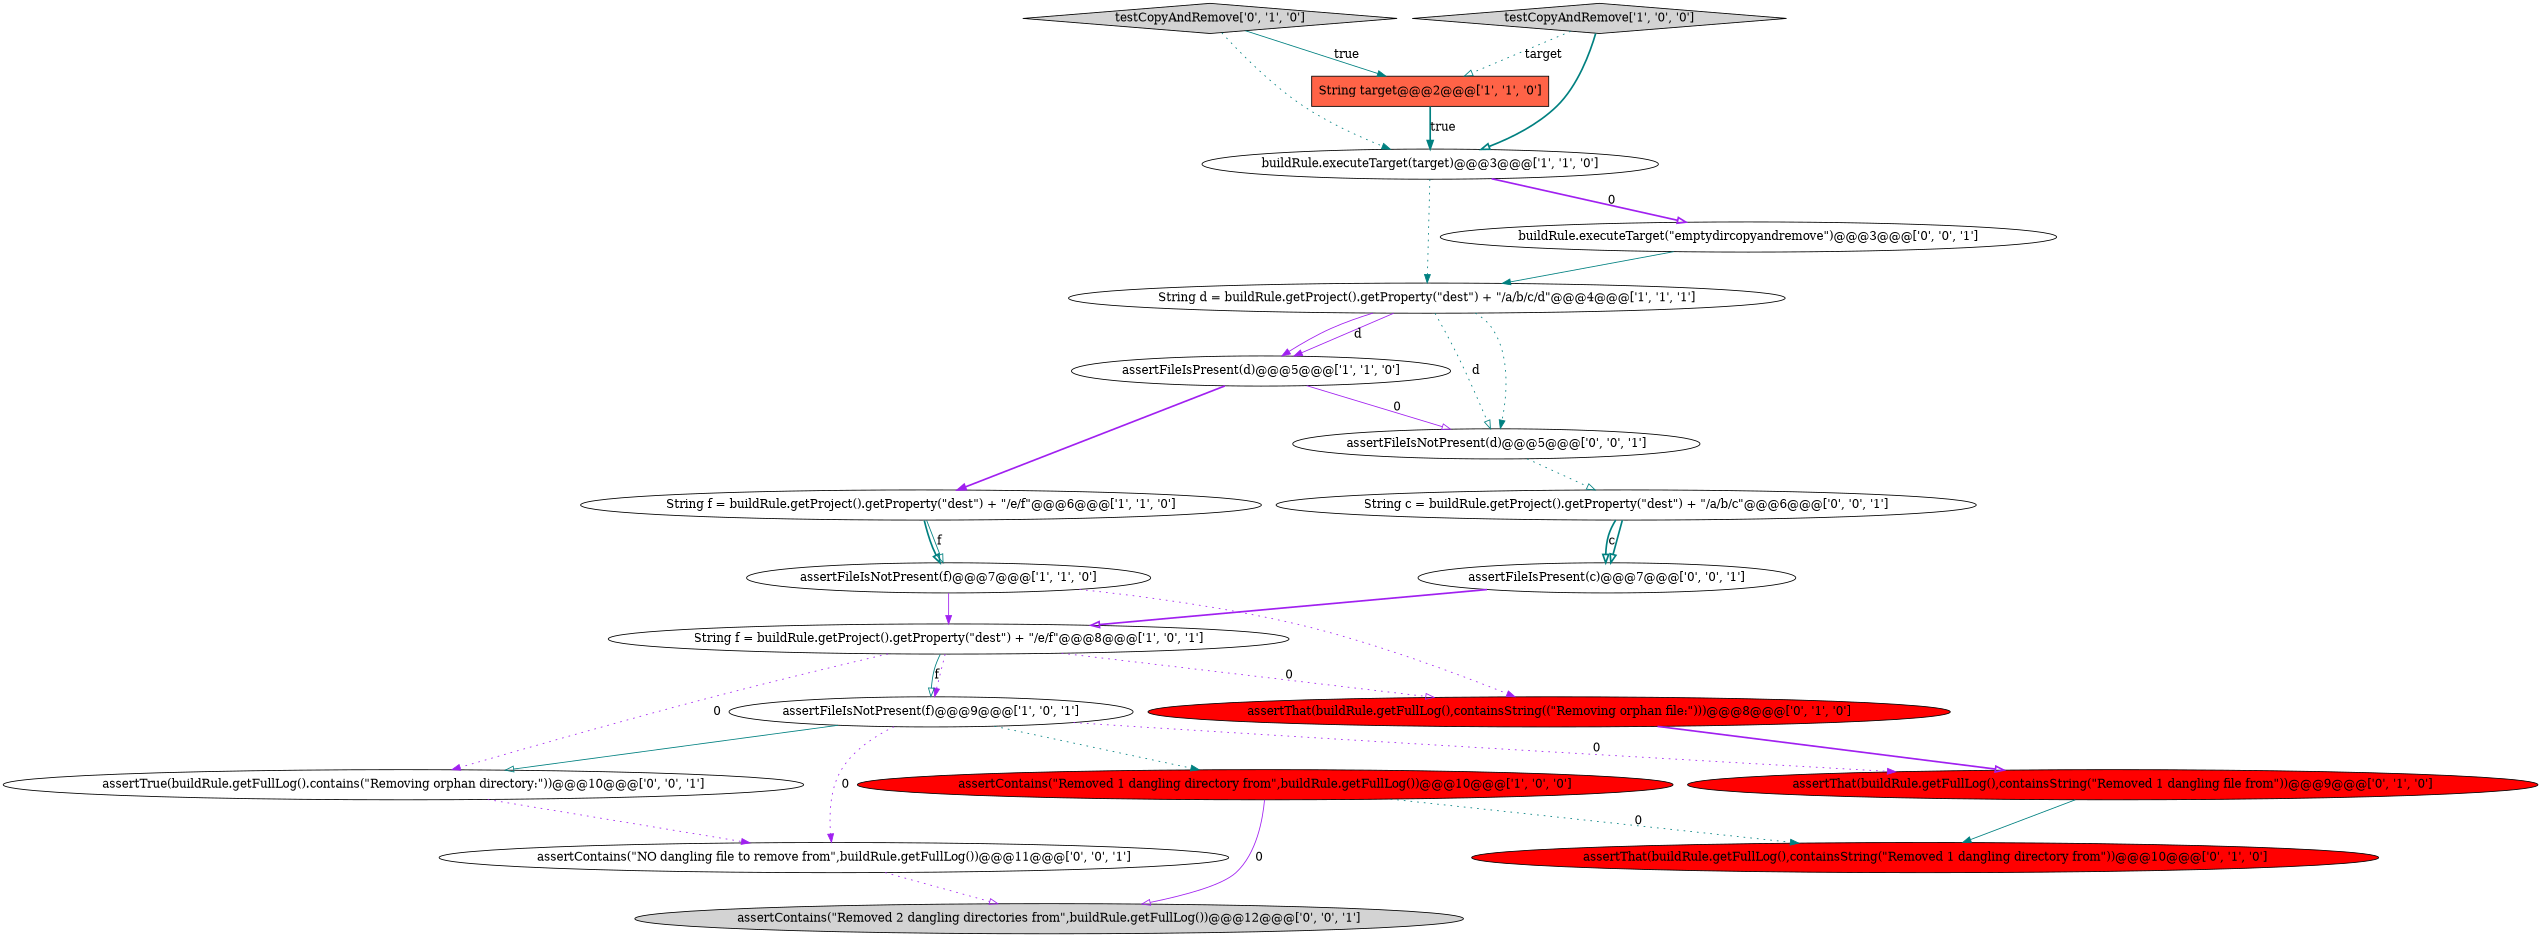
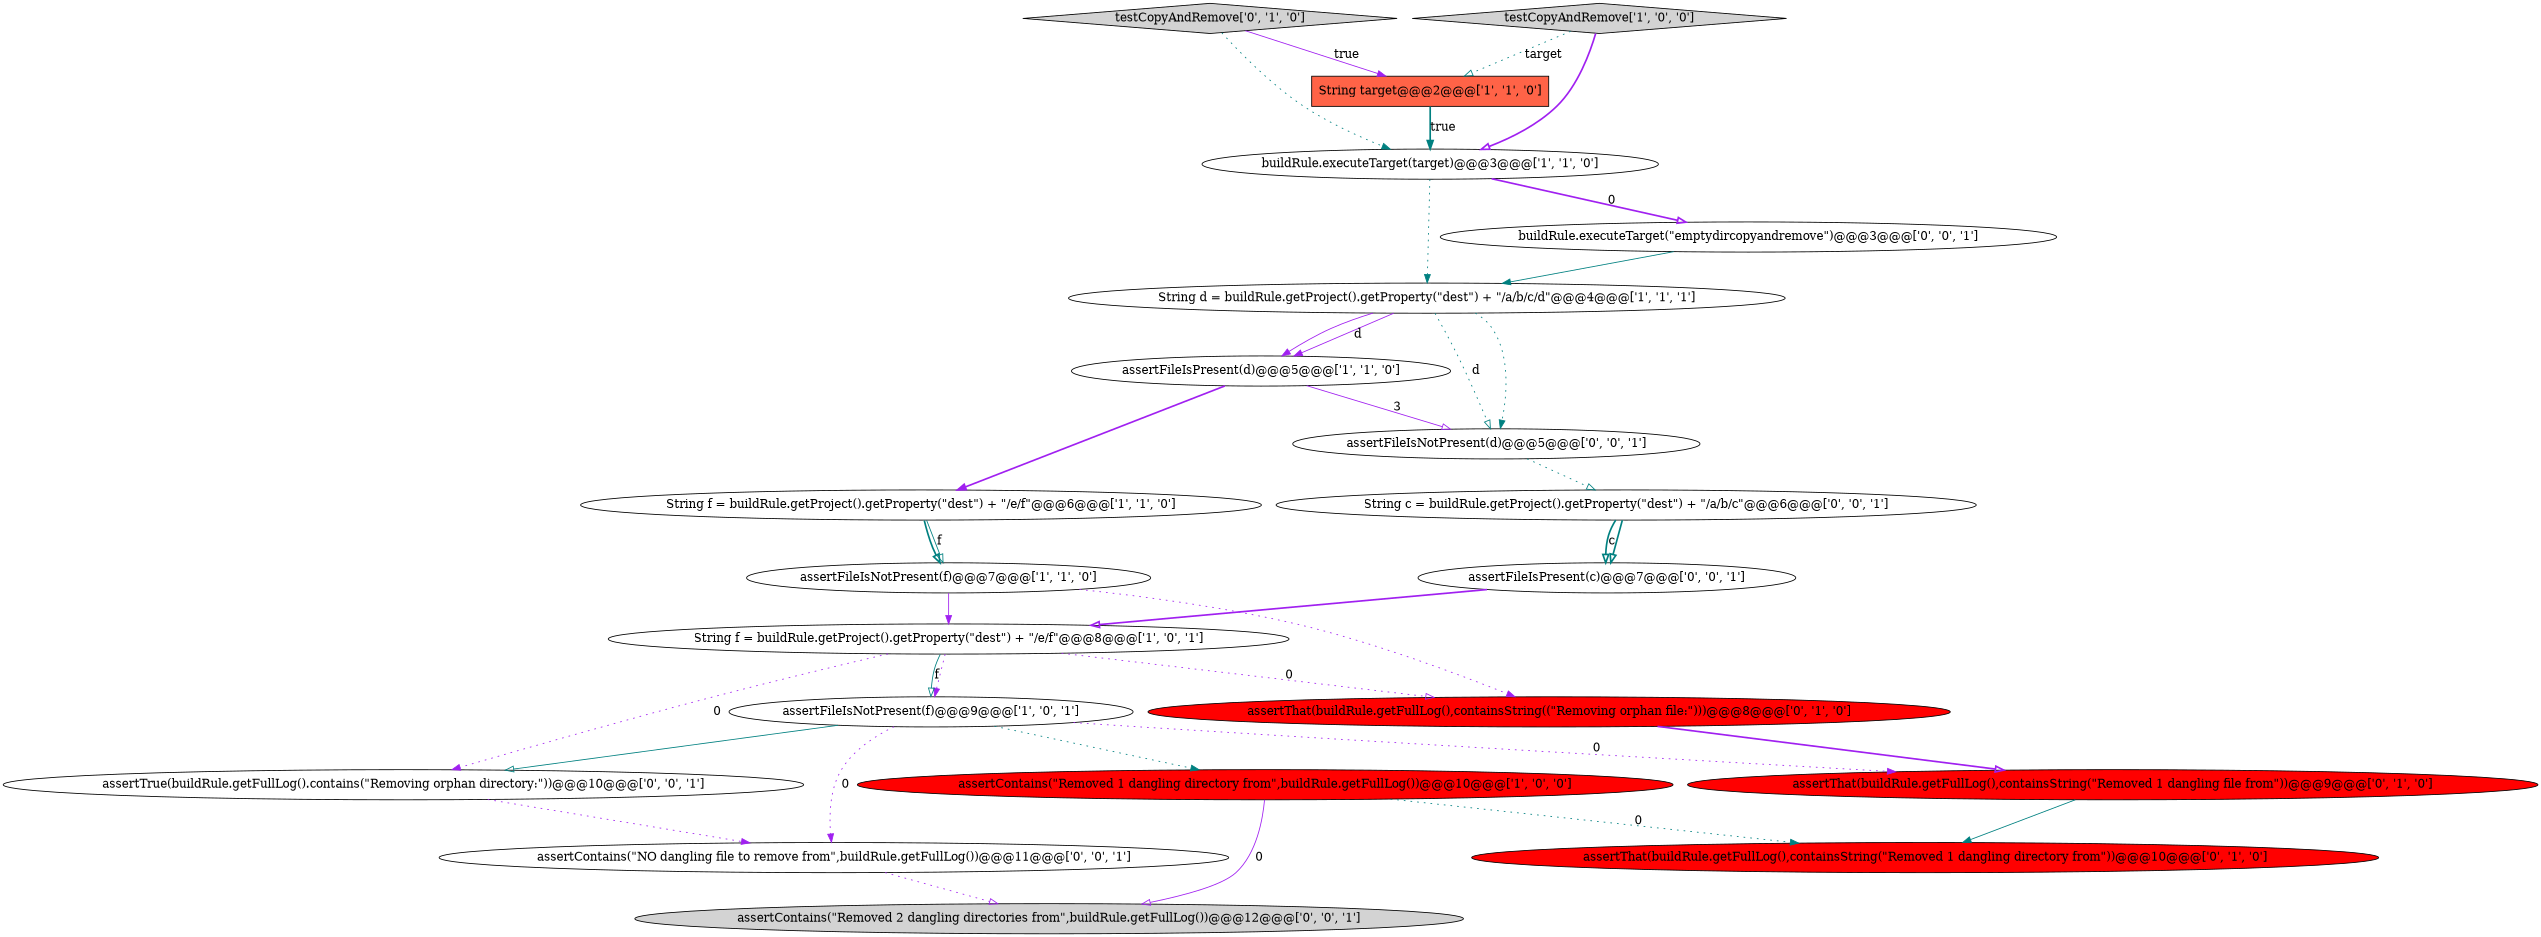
(1312, 52) -> (1312, 52)
(1558, 105) -> (1558, 105)
(1398, 407) -> (1398, 407)
